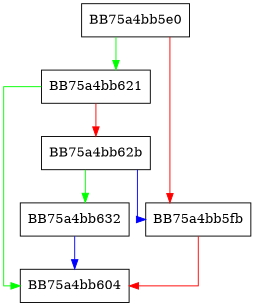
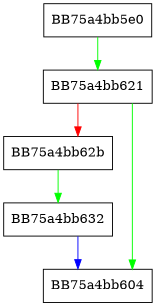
(198, 219) -> none
